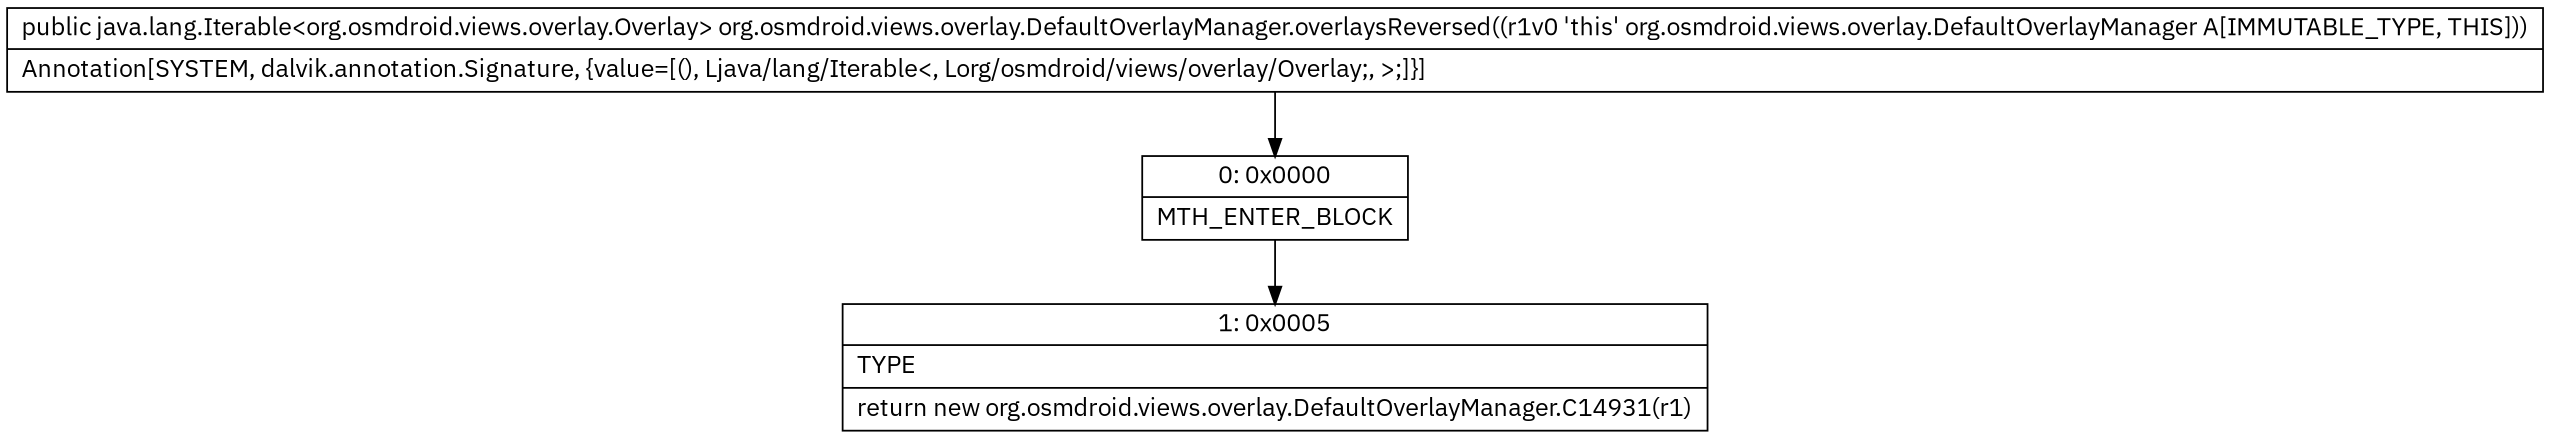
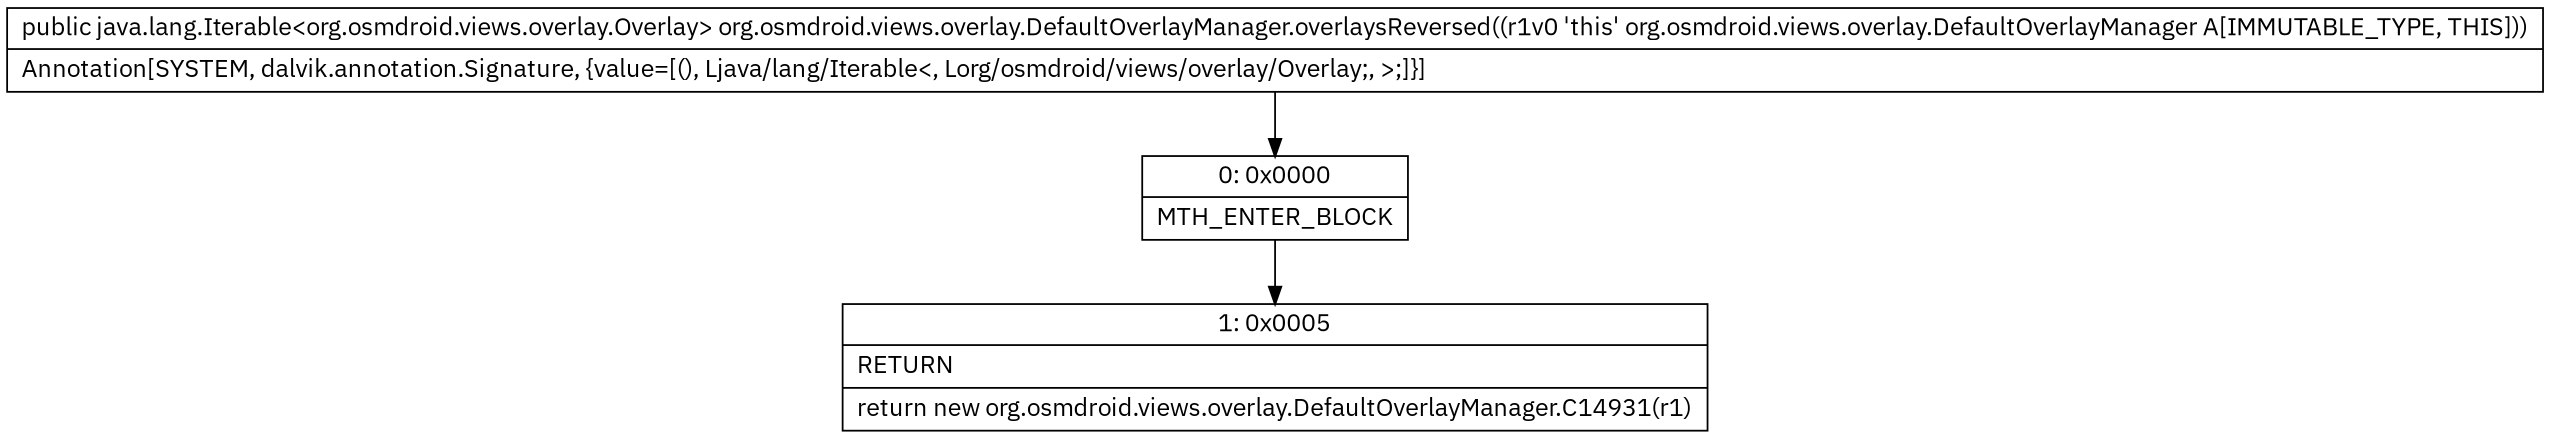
(887, 366) -> (906, 366)
